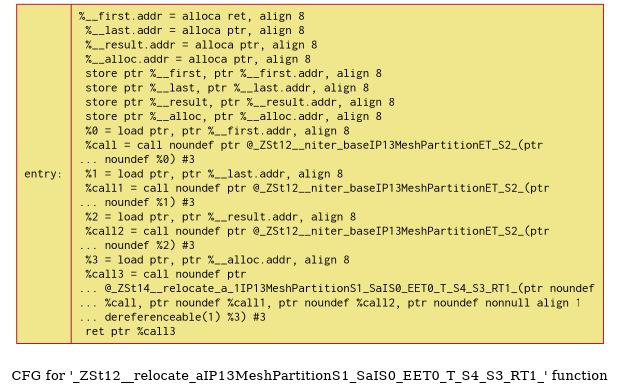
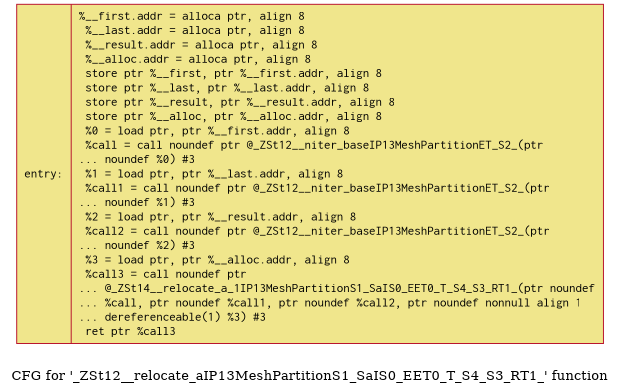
(192, 16) -> (192, 16)
